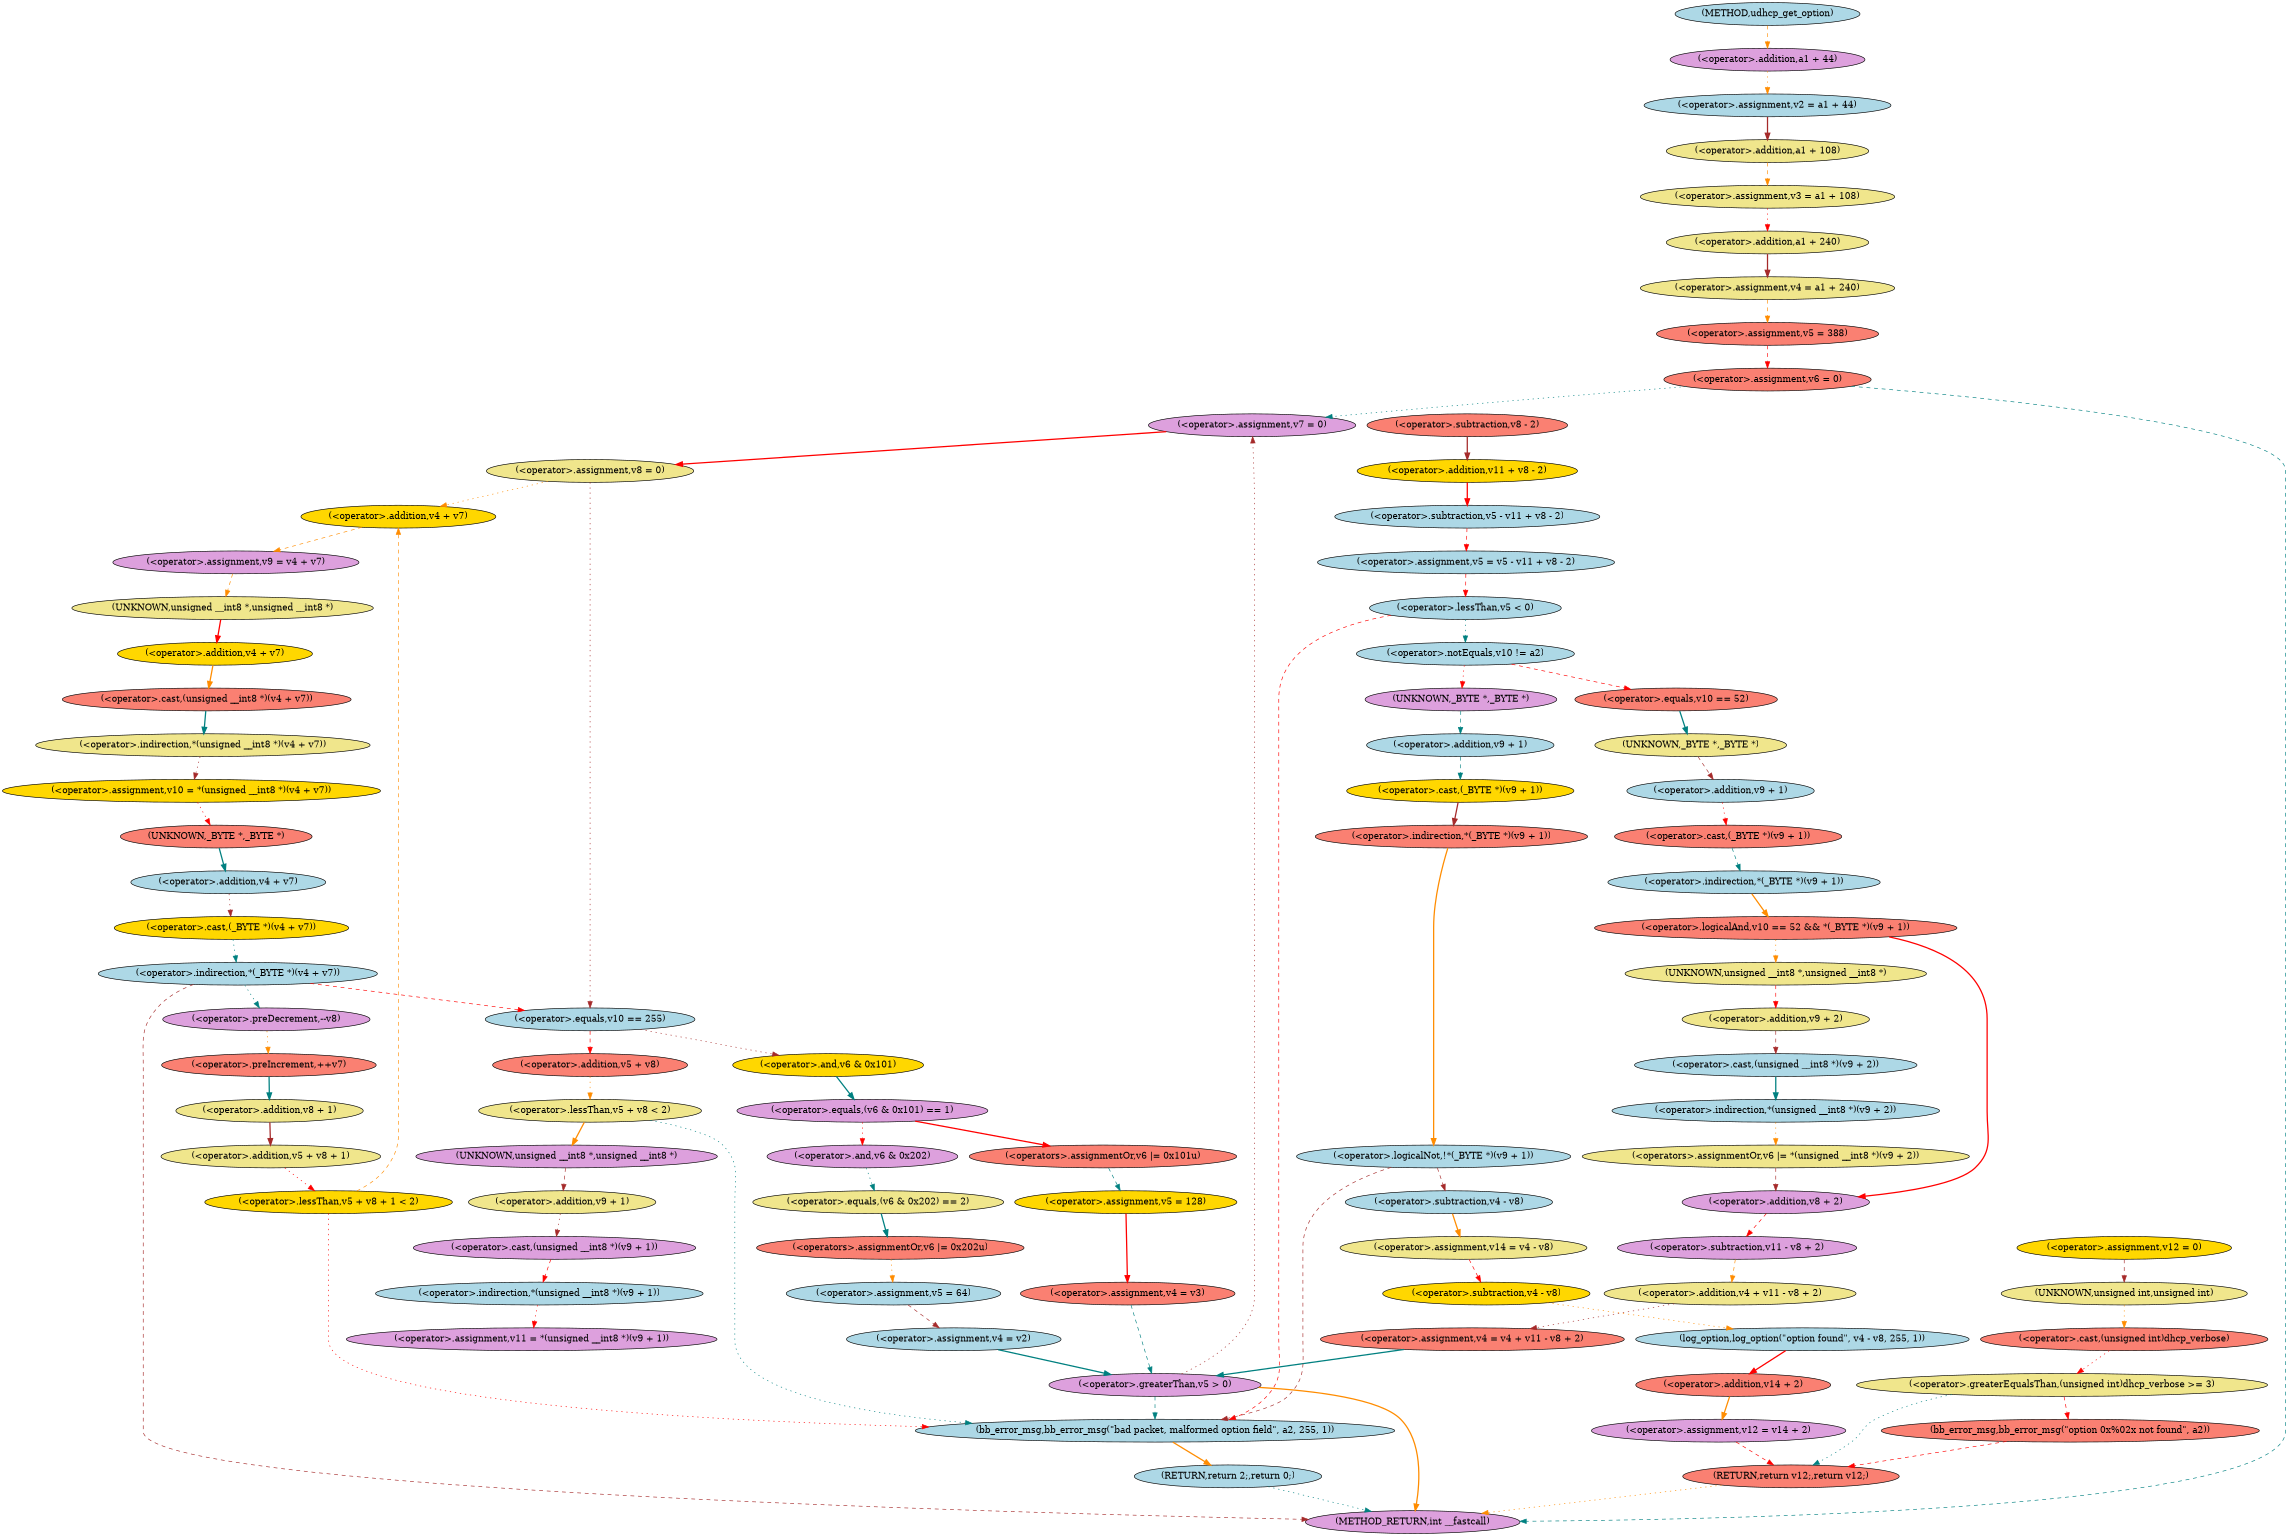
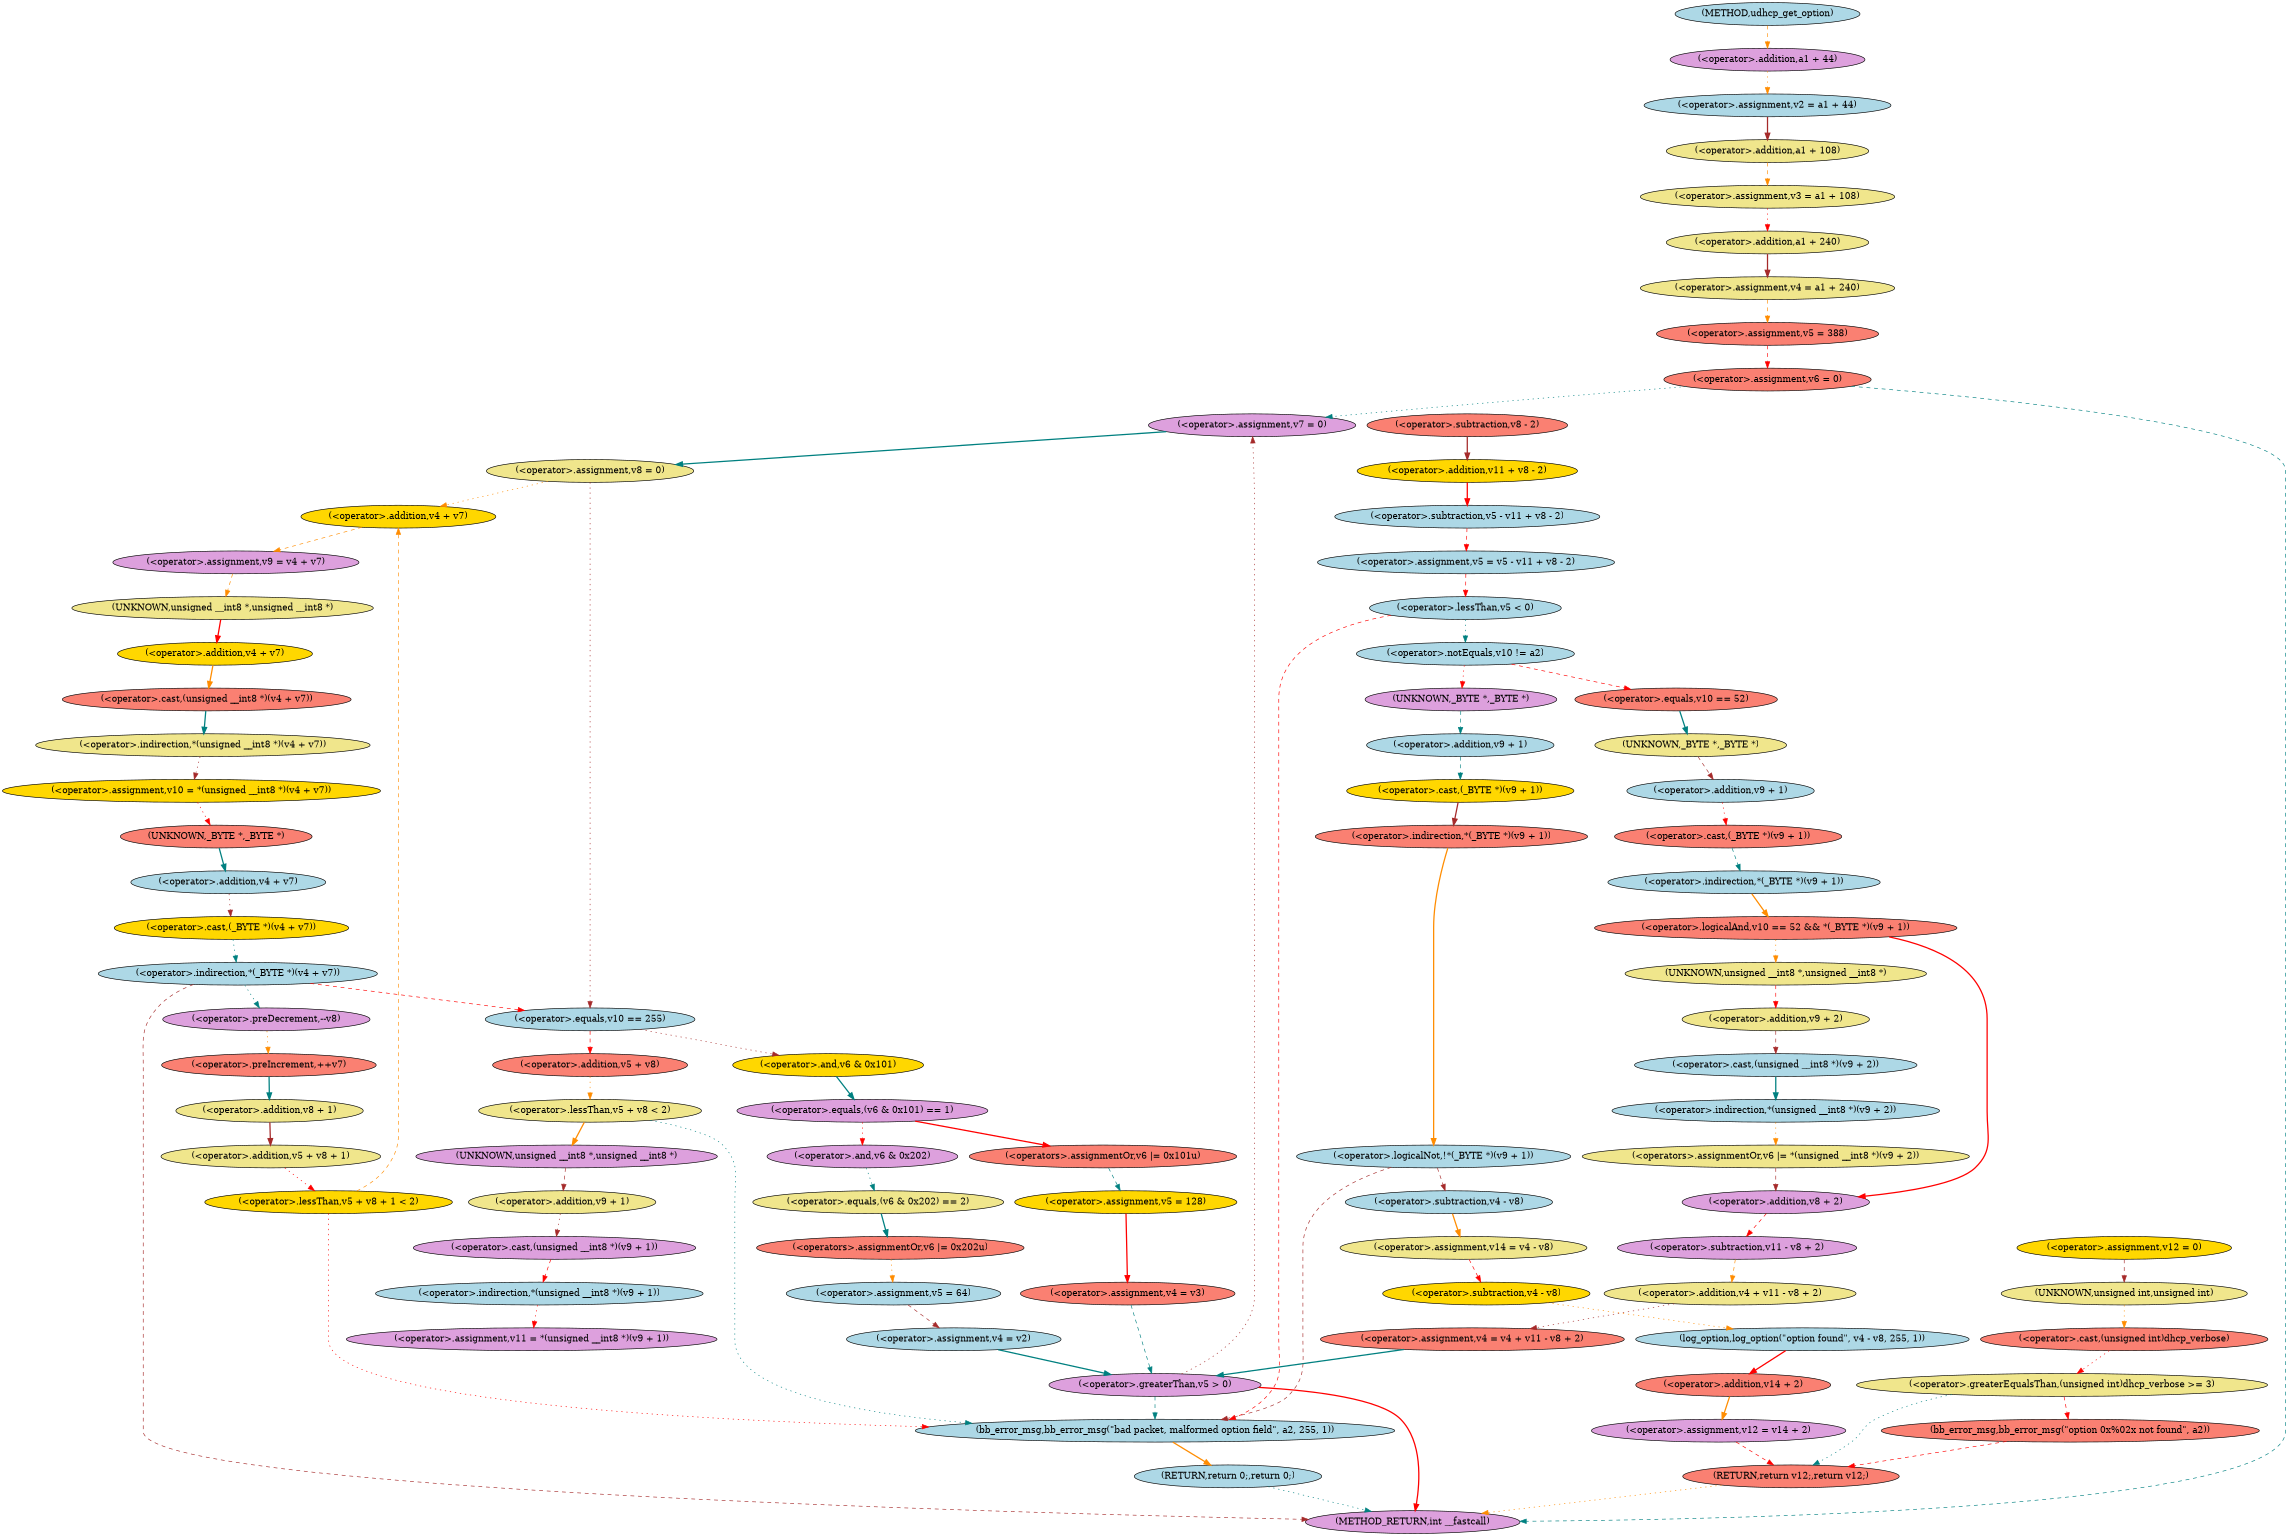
(924, 448) -> (924, 448)
(1375, 1405) -> (1375, 1405)
(1228, 1476) -> (1228, 1476)
